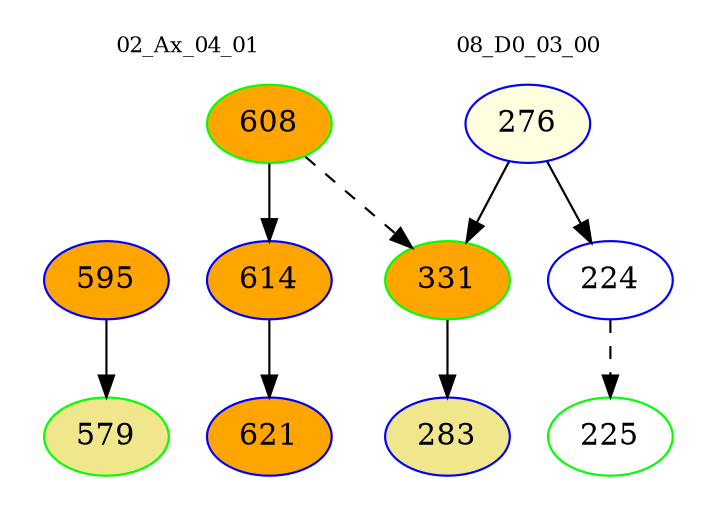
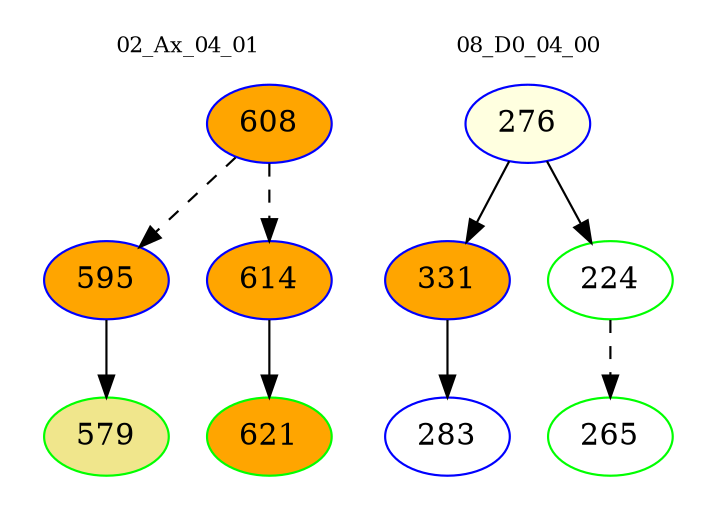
(529, 47) -> (529, 47)
(269, 124) -> (269, 124)
(335, 182) -> (196, 195)
(269, 191) -> (269, 191)
(447, 280) -> (447, 280)
(610, 280) -> (610, 280)
(269, 437) -> (269, 437)
(447, 437) -> (447, 437)
(610, 437) -> (610, 437)
